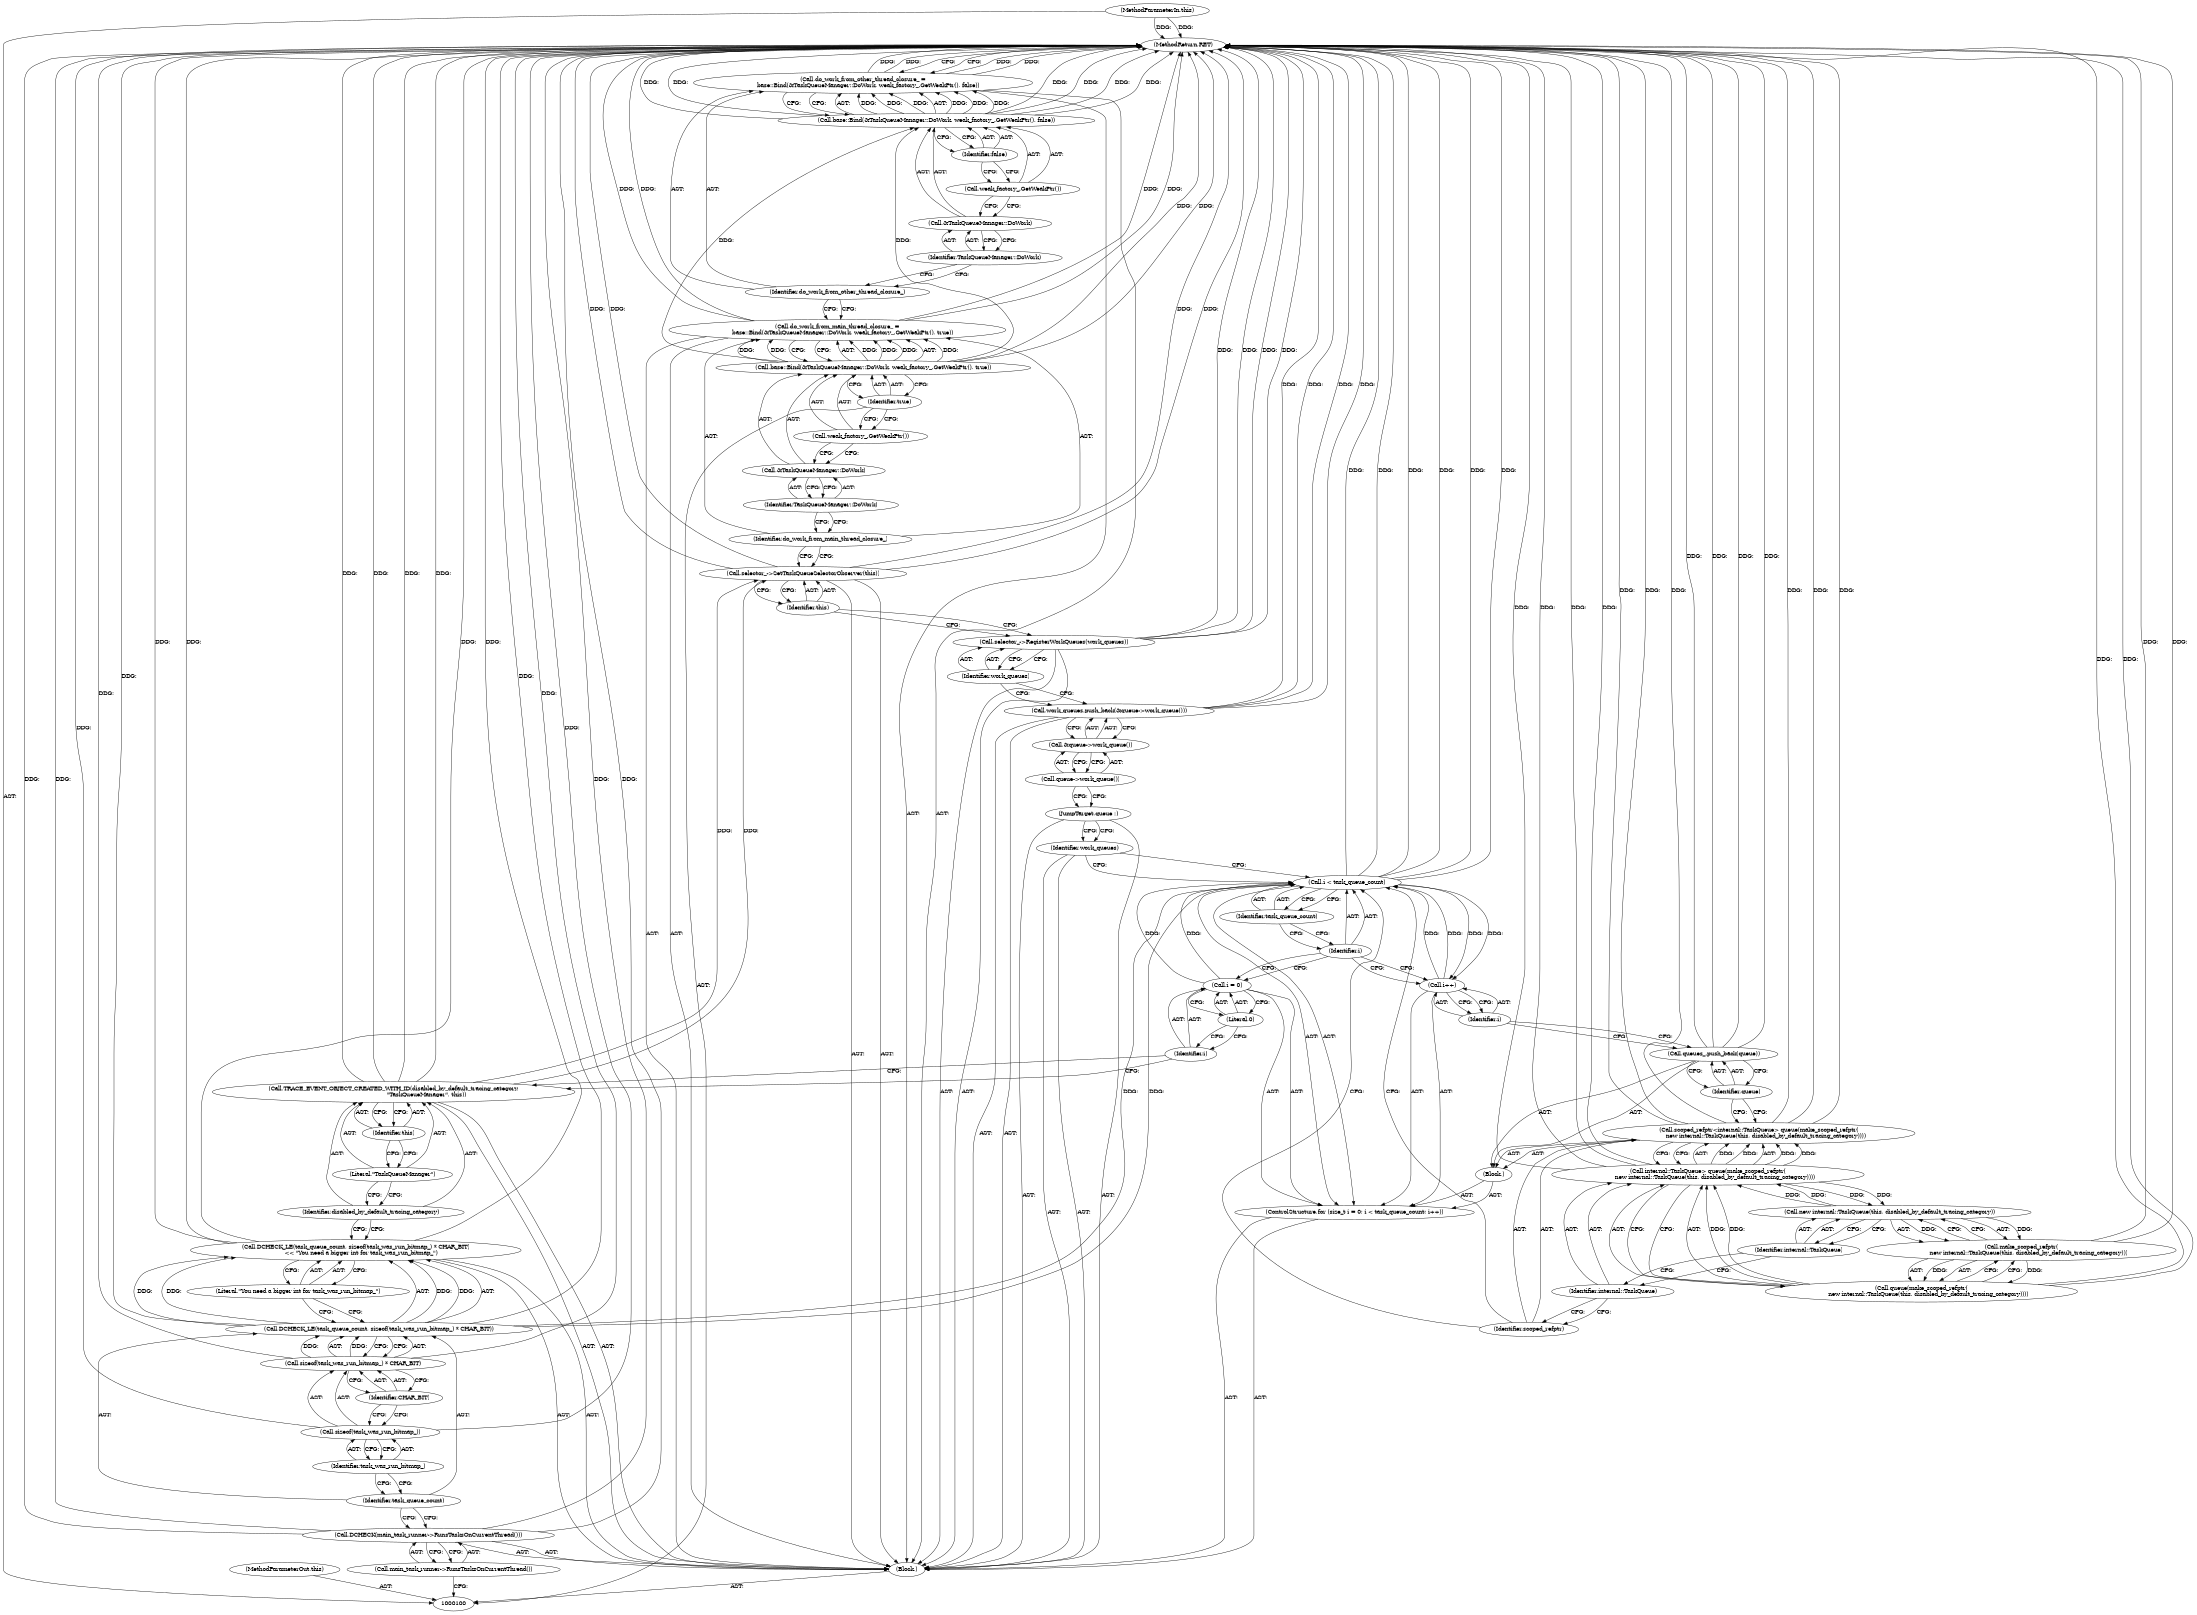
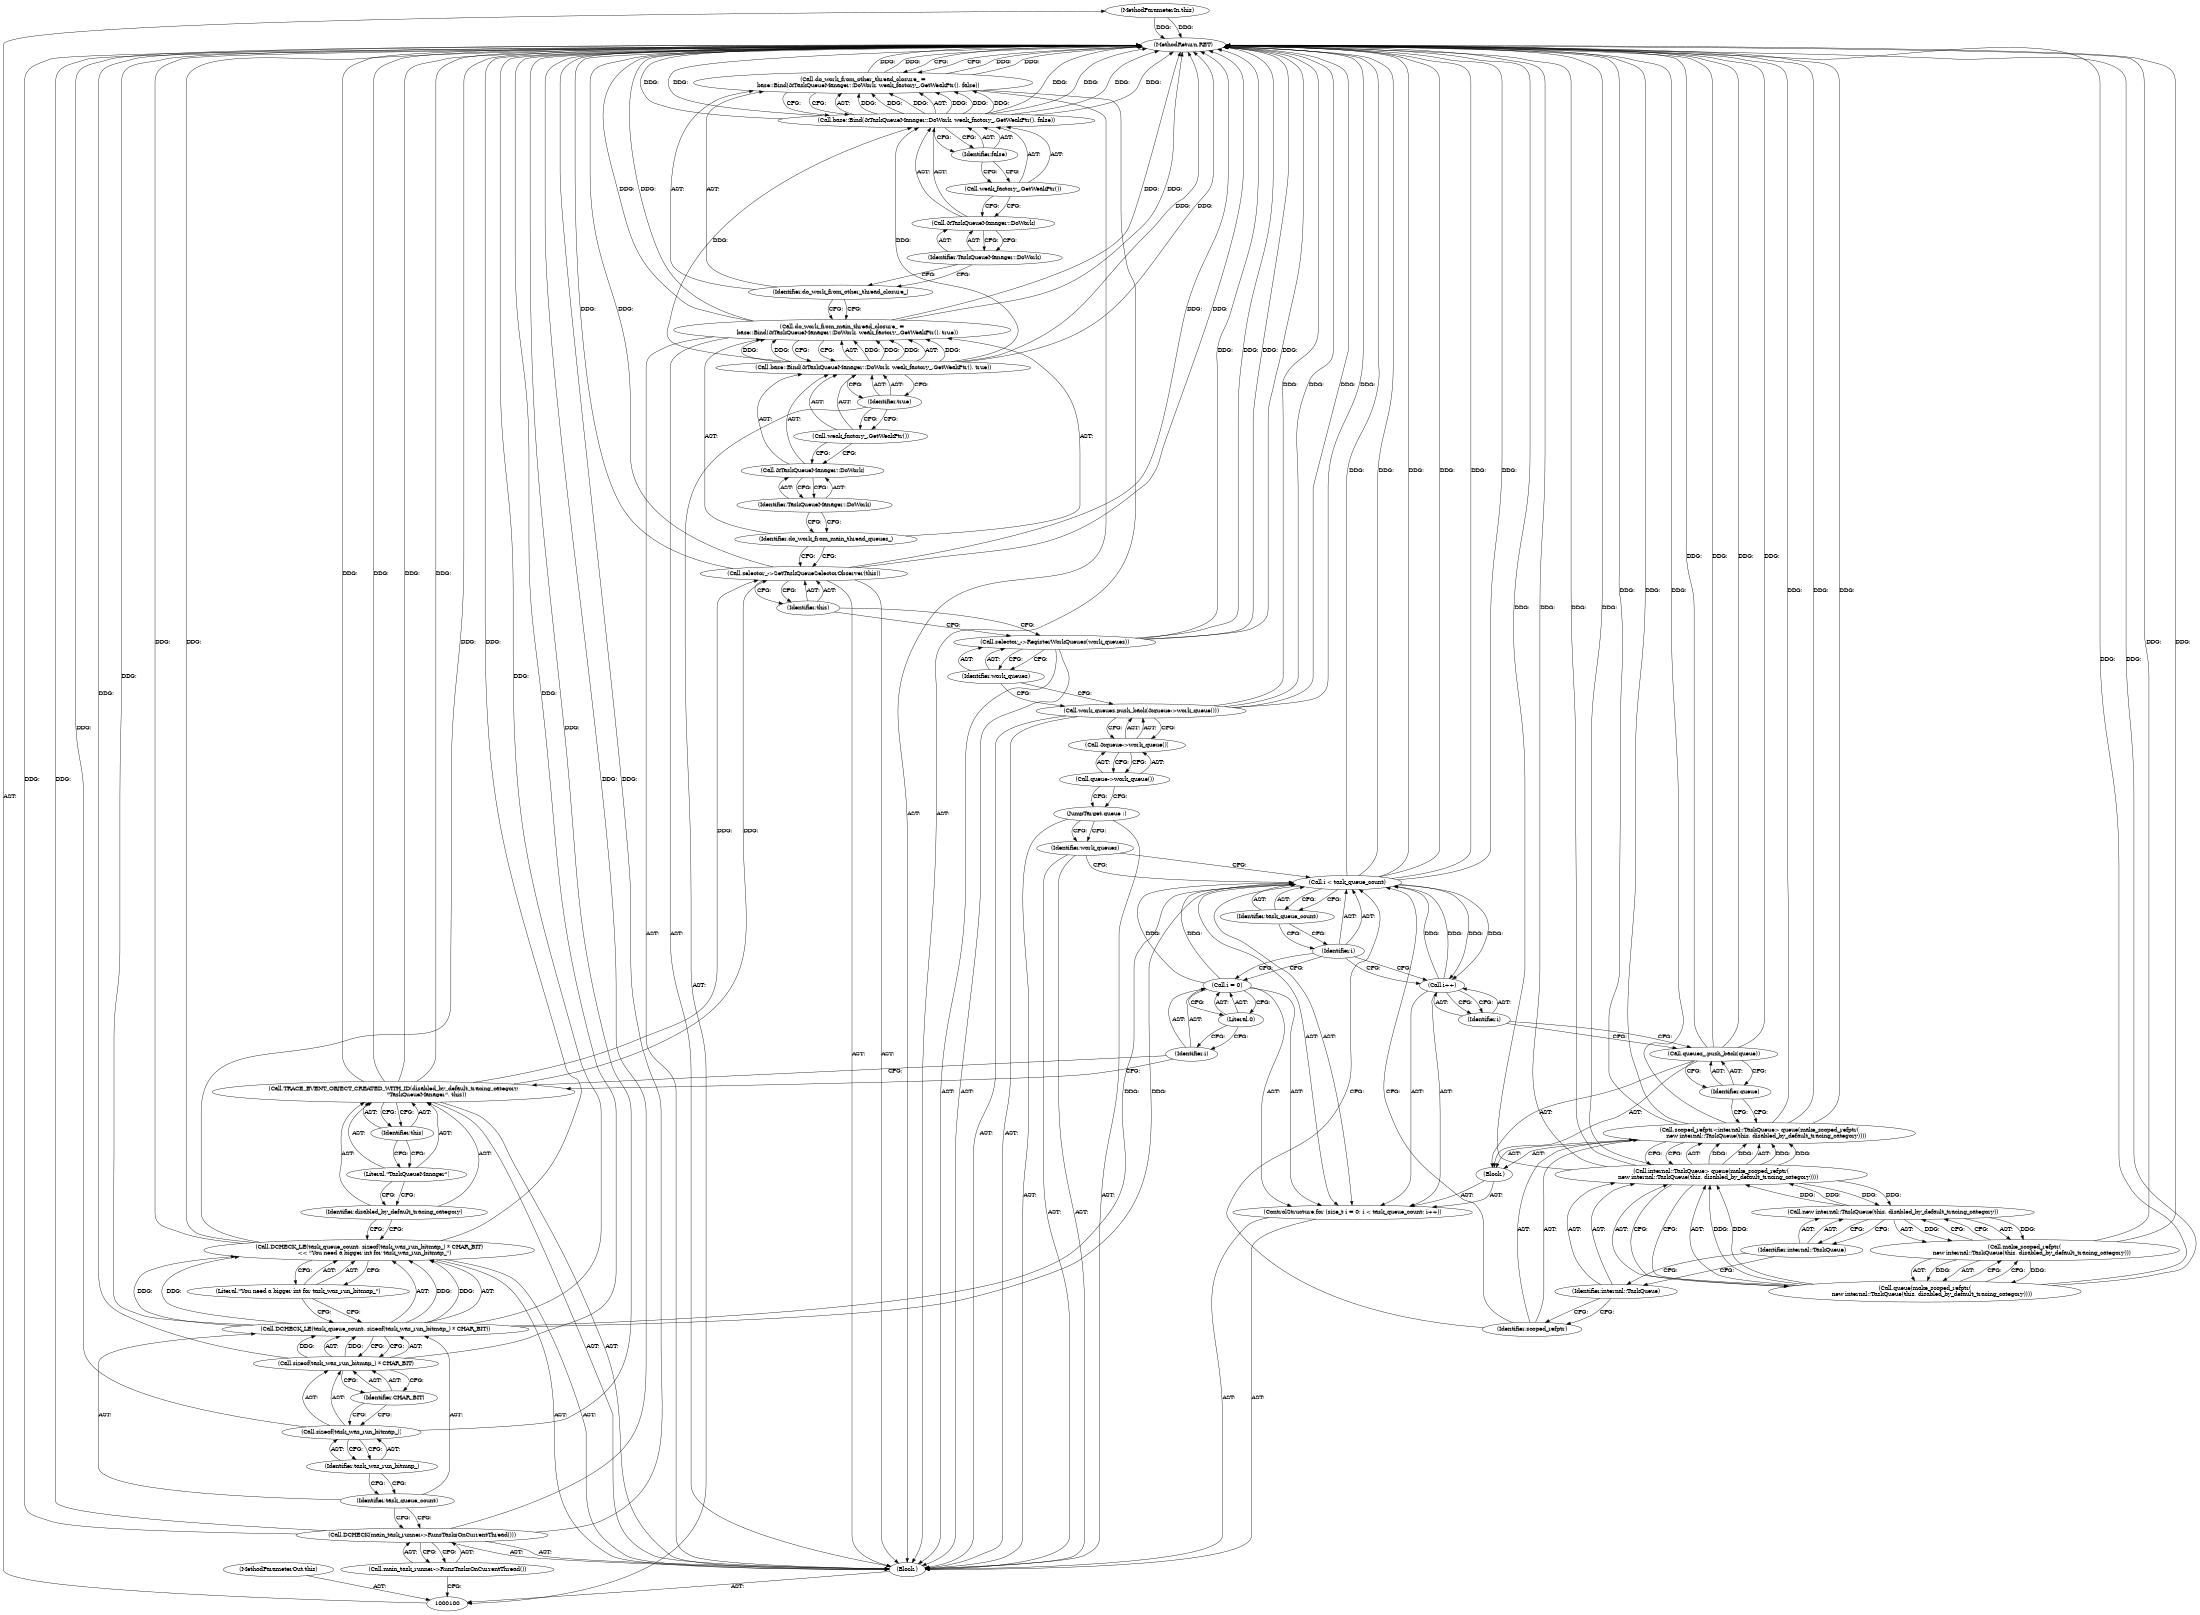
(4, 470) -> (4, 471)
(820, 539) -> (826, 539)
